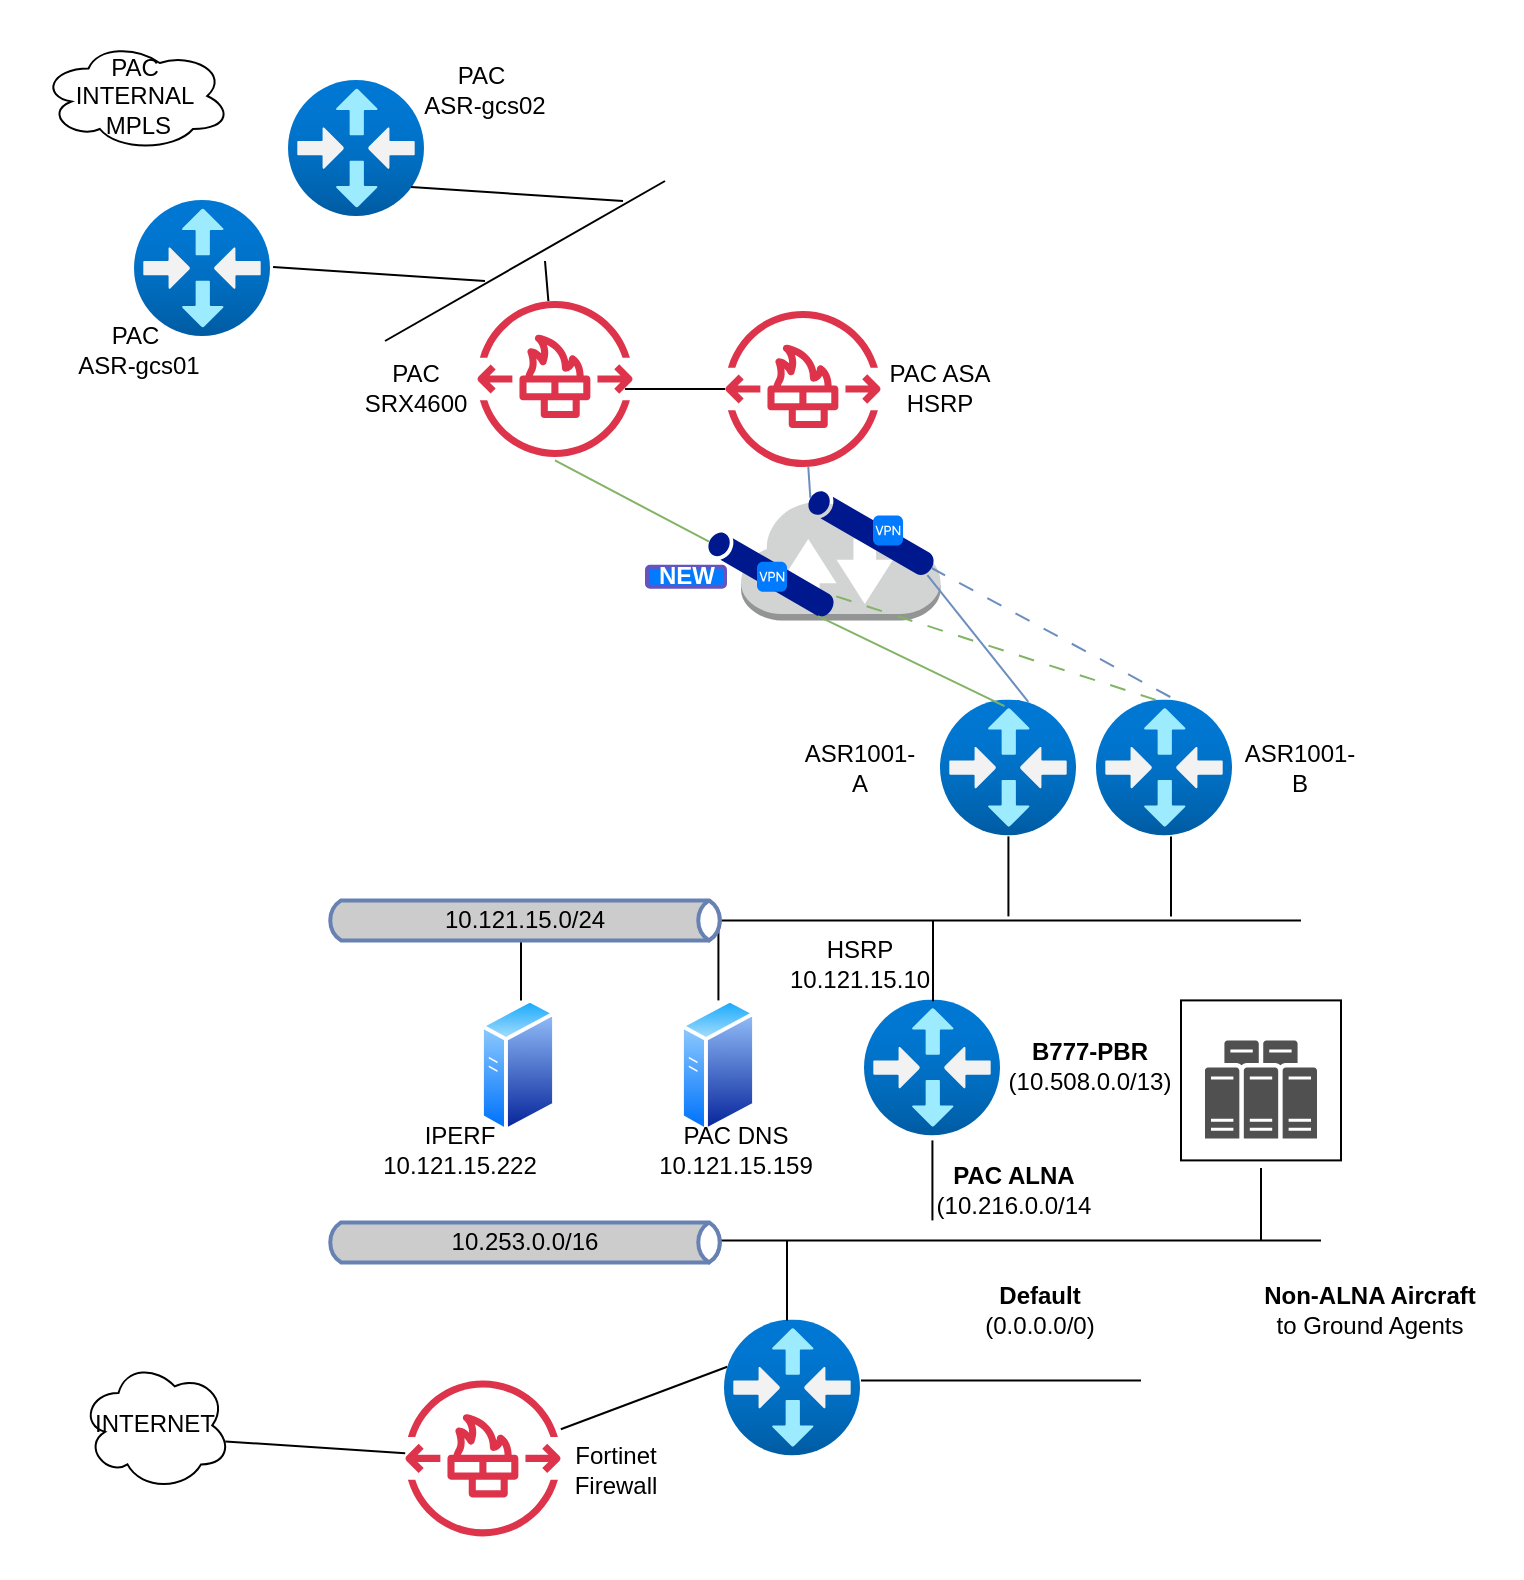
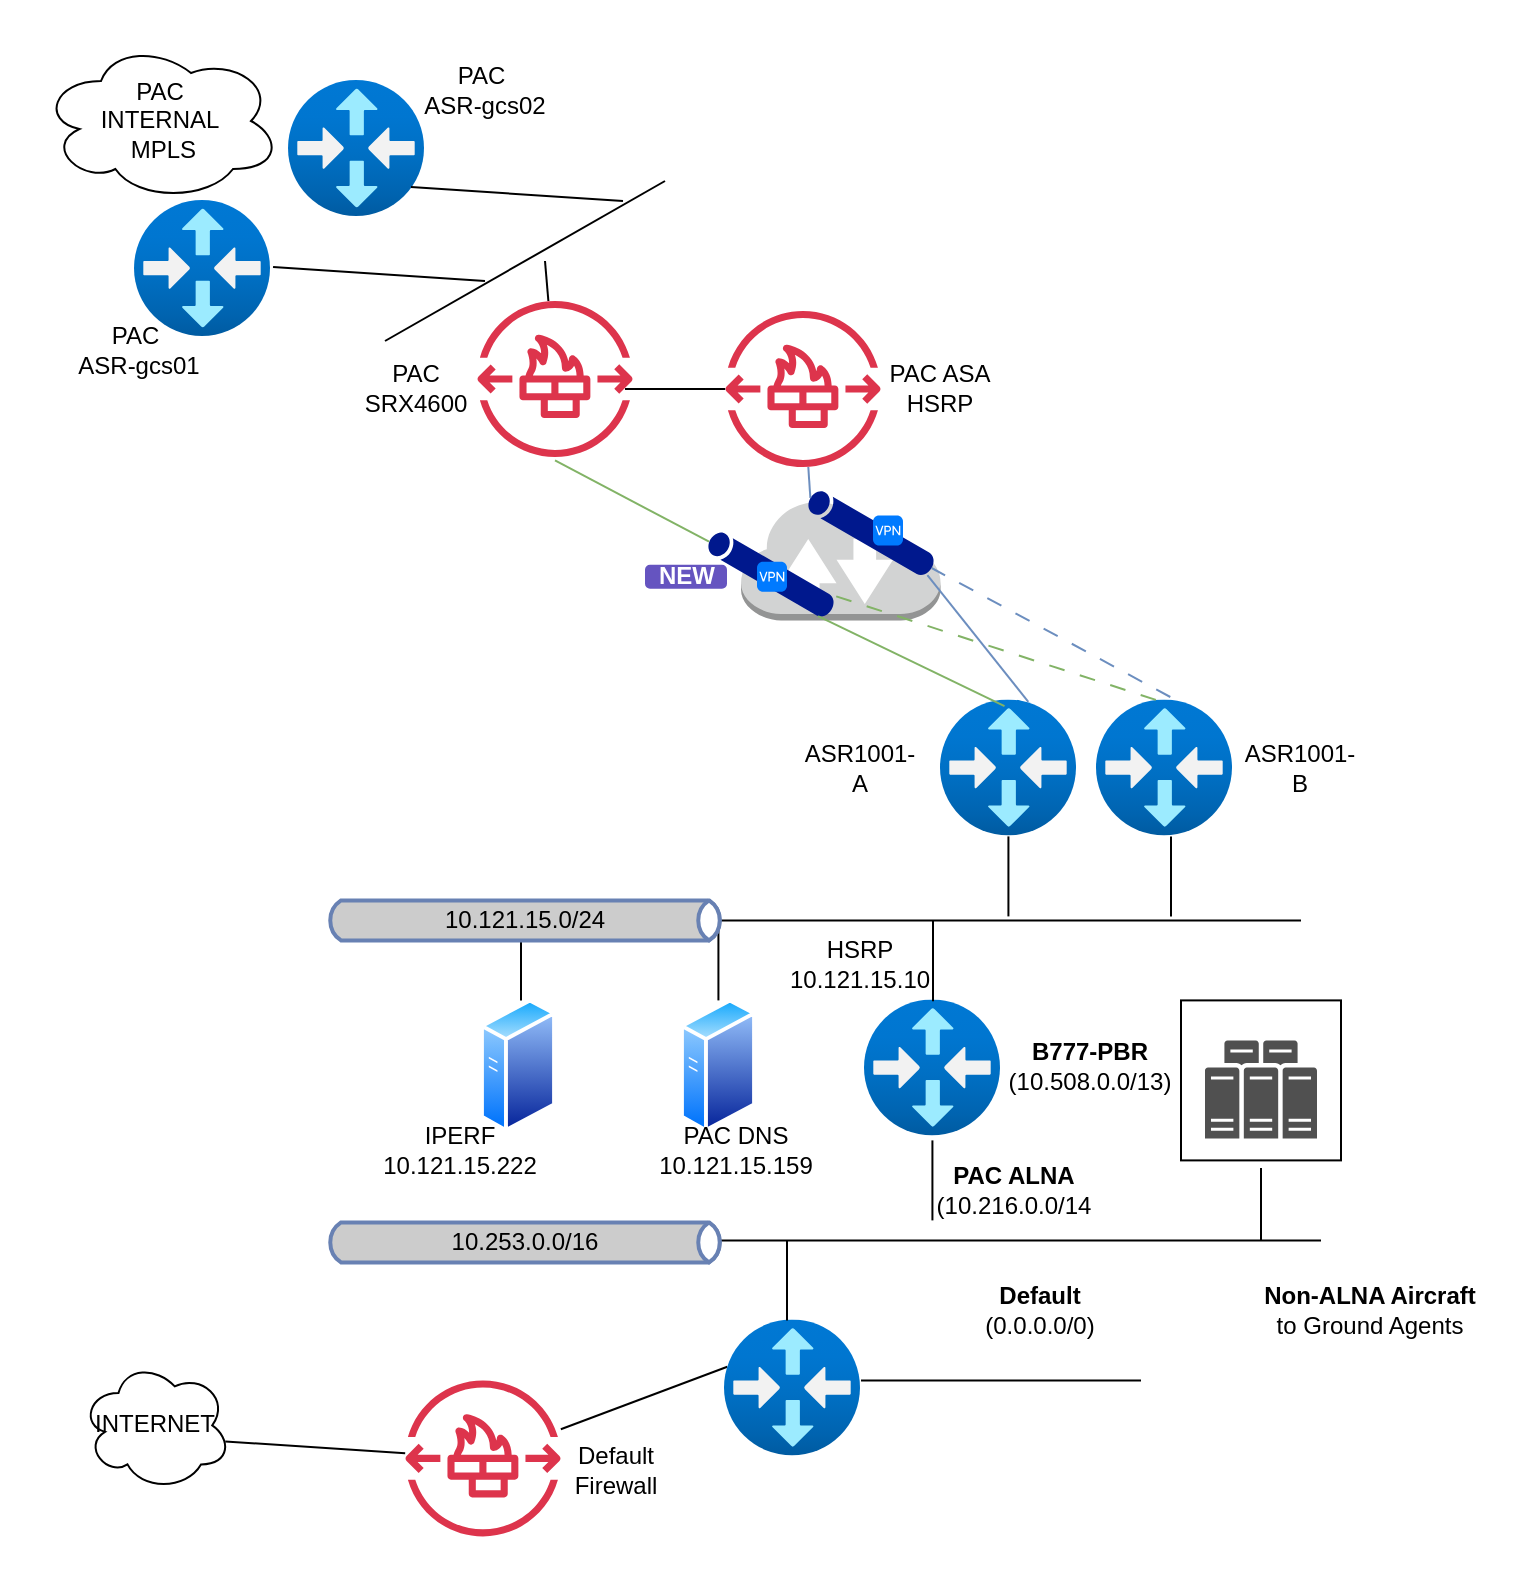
(136, 96) -> (161, 121)
(686, 577) -> (686, 577)
(617, 1471) -> (617, 1471)
